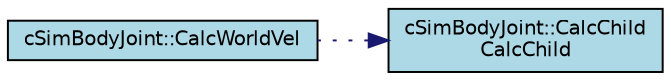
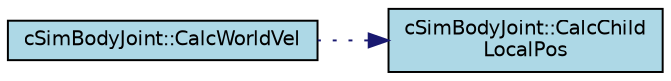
(526, 40) -> (526, 40)
